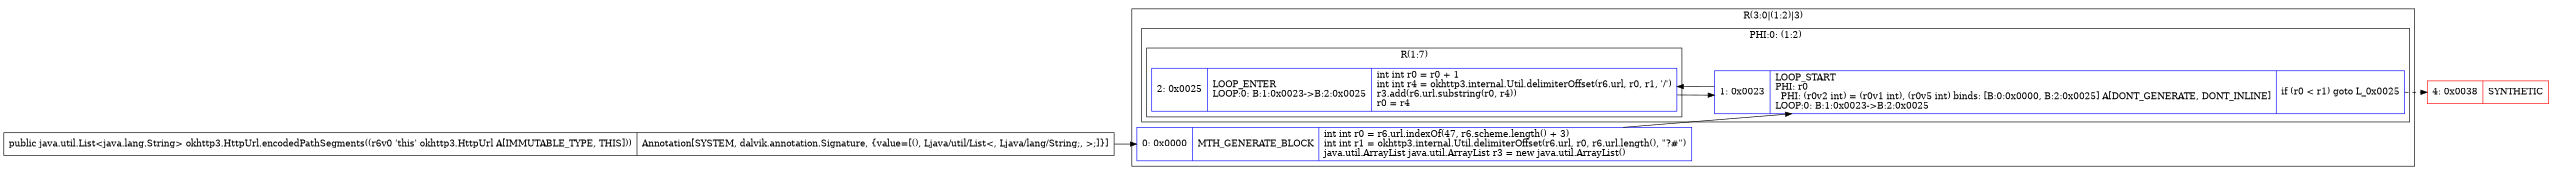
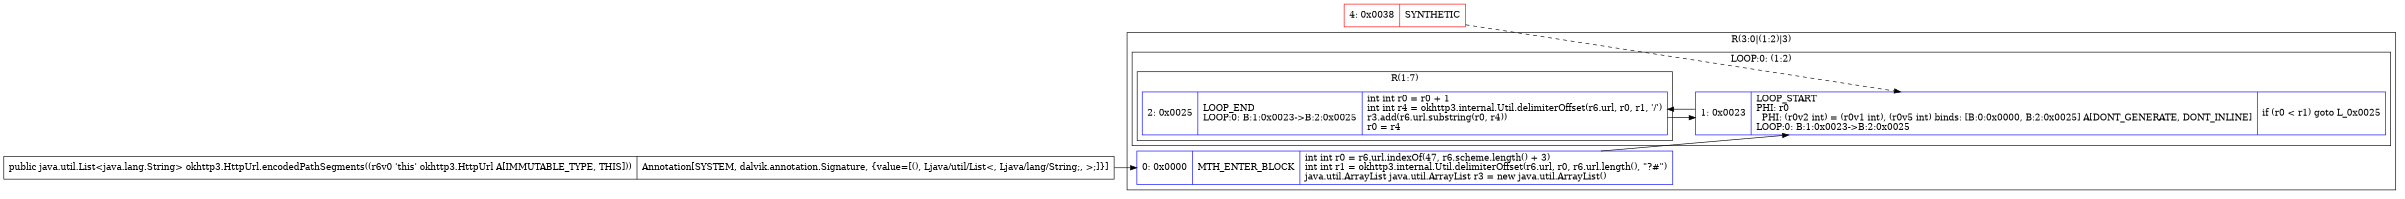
(1776, 36) -> (1761, 59)
(1244, 85) -> (1229, 108)
(2413, 92) -> (1680, 58)
(1256, 144) -> (1246, 167)
